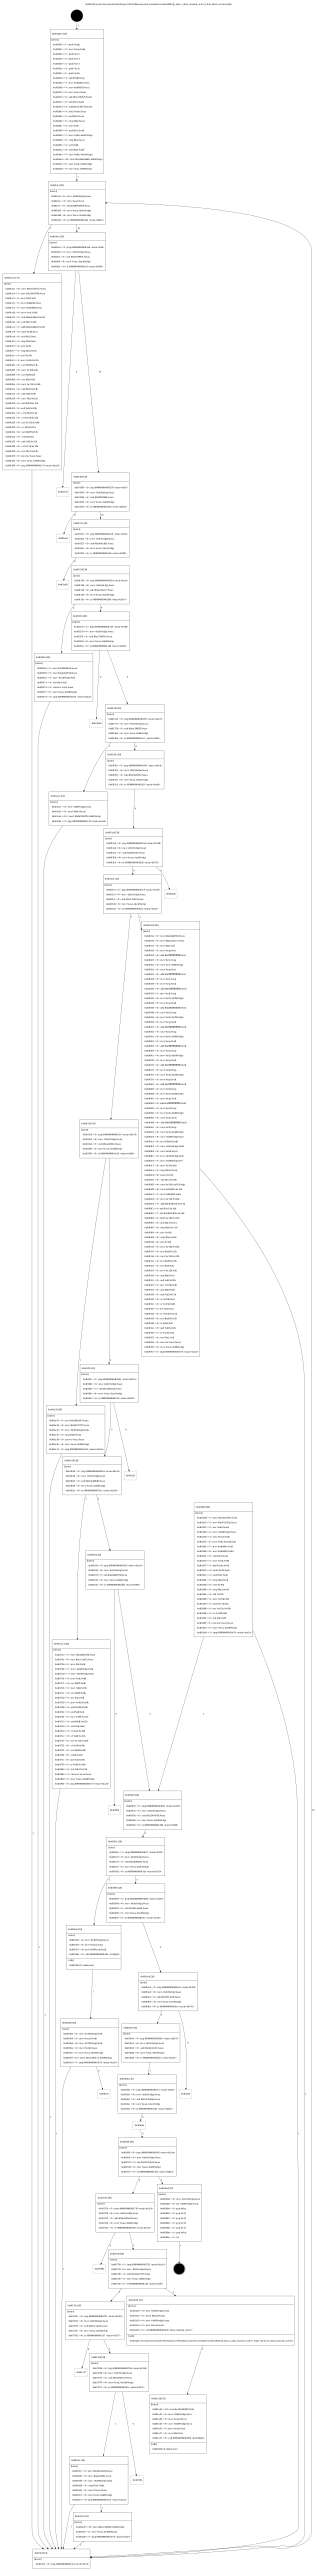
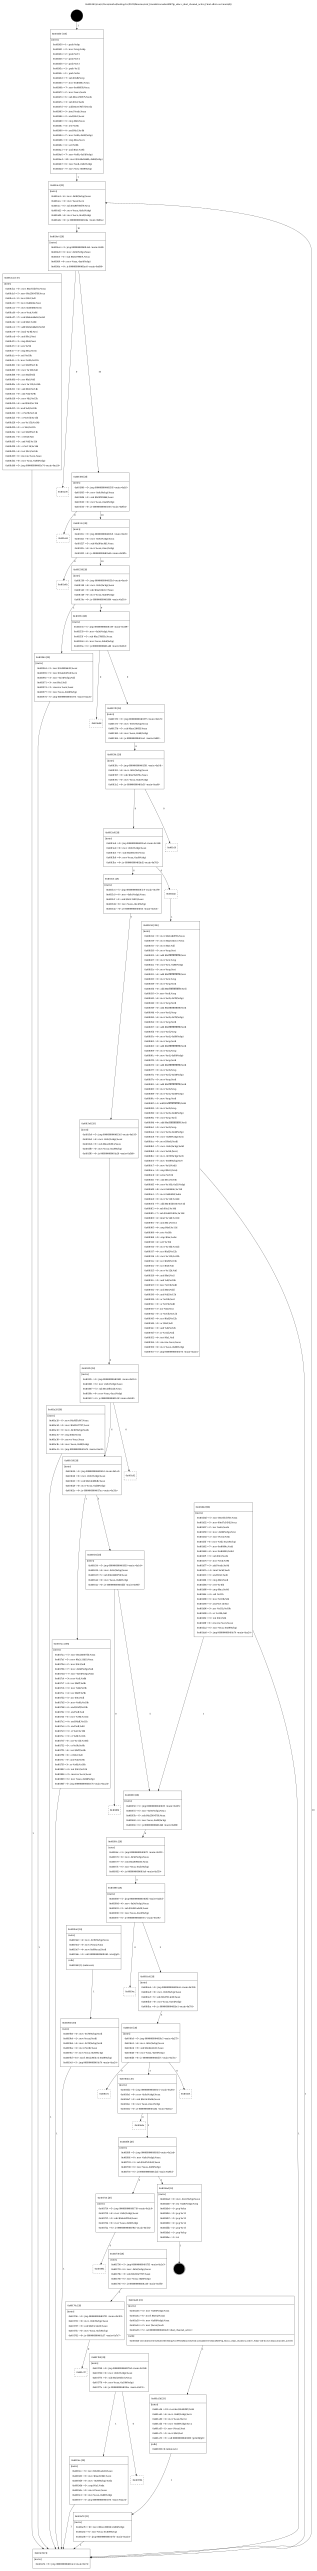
(41, 247) -> none
none -> (100, 561)
(78, 809) -> none
none -> (172, 848)
(140, 921) -> (171, 909)
(88, 1281) -> none
(99, 1898) -> none
none -> (130, 1992)
(186, 2049) -> (178, 2074)
(99, 2078) -> (117, 2074)
(141, 2133) -> (147, 2125)
(131, 2240) -> none
(170, 2292) -> none
(107, 2346) -> none
(101, 2508) -> (157, 2487)
